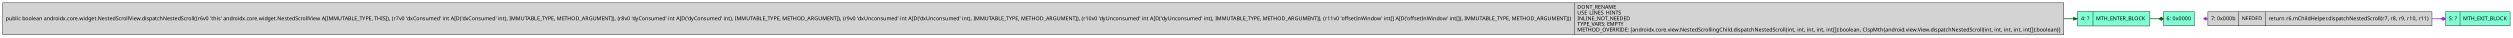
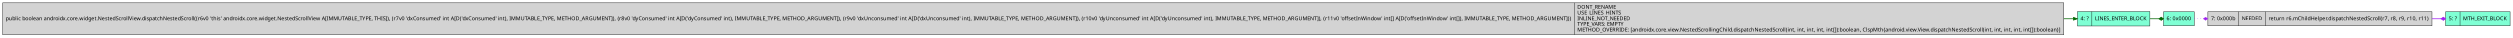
(2121, 19) -> (2121, 19)
